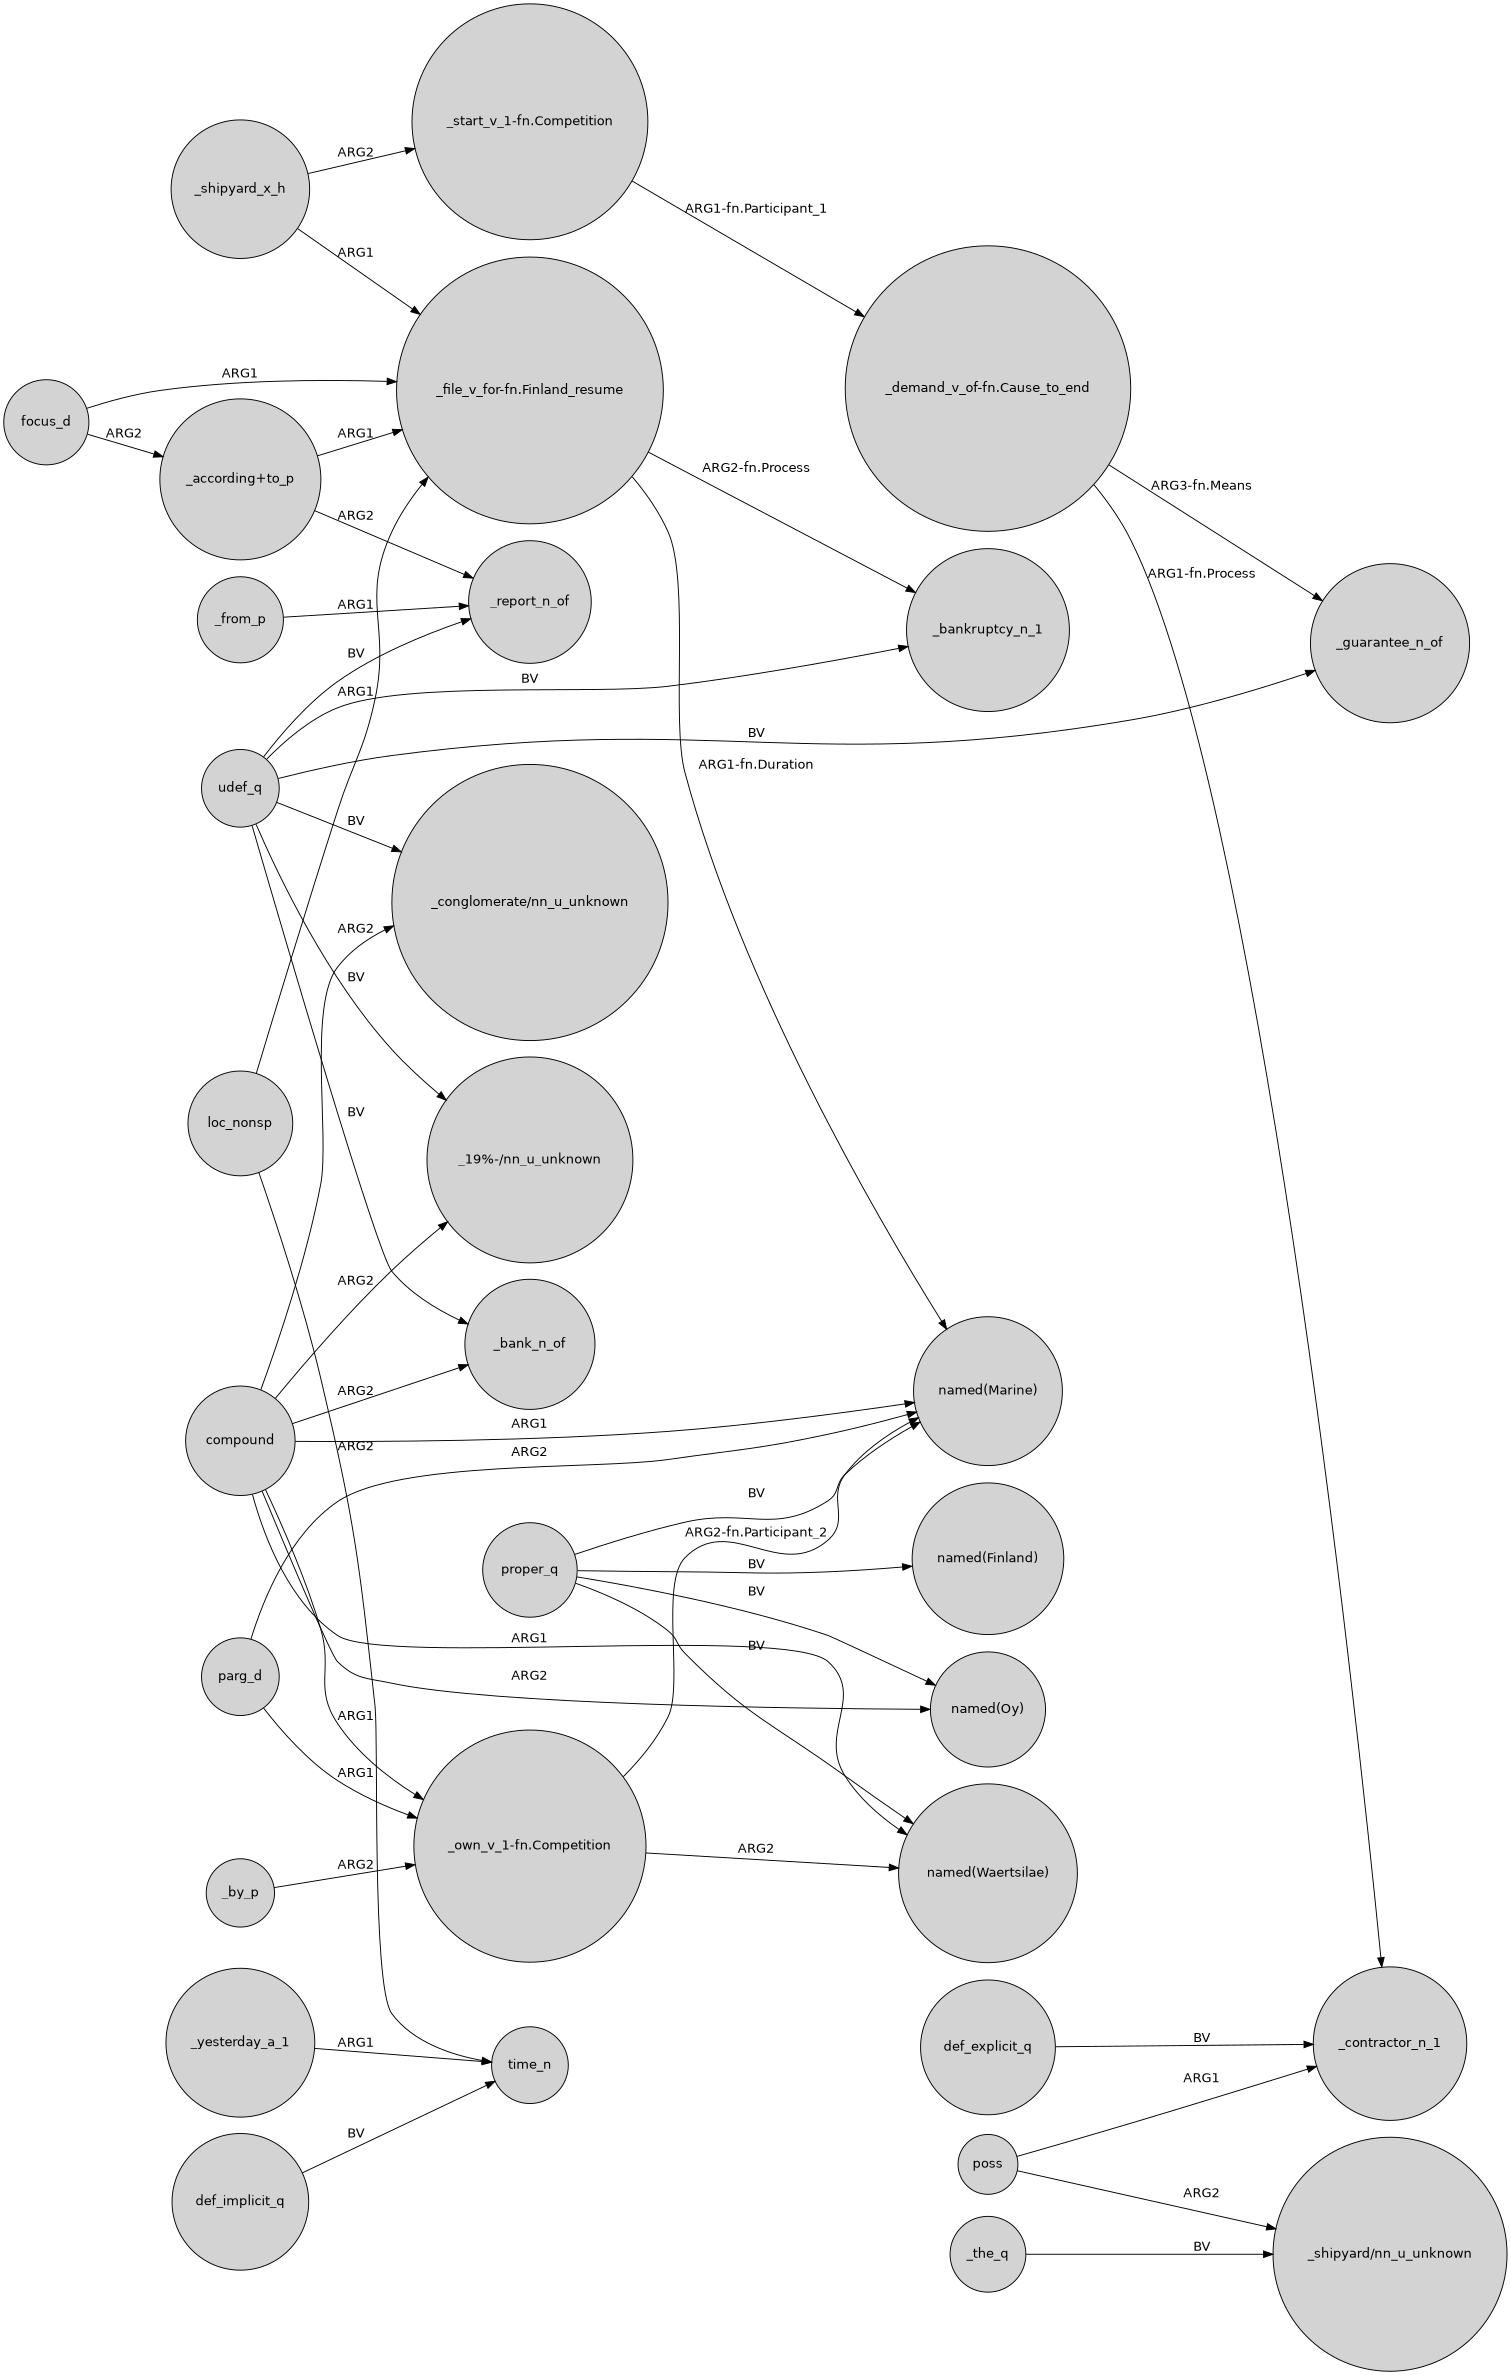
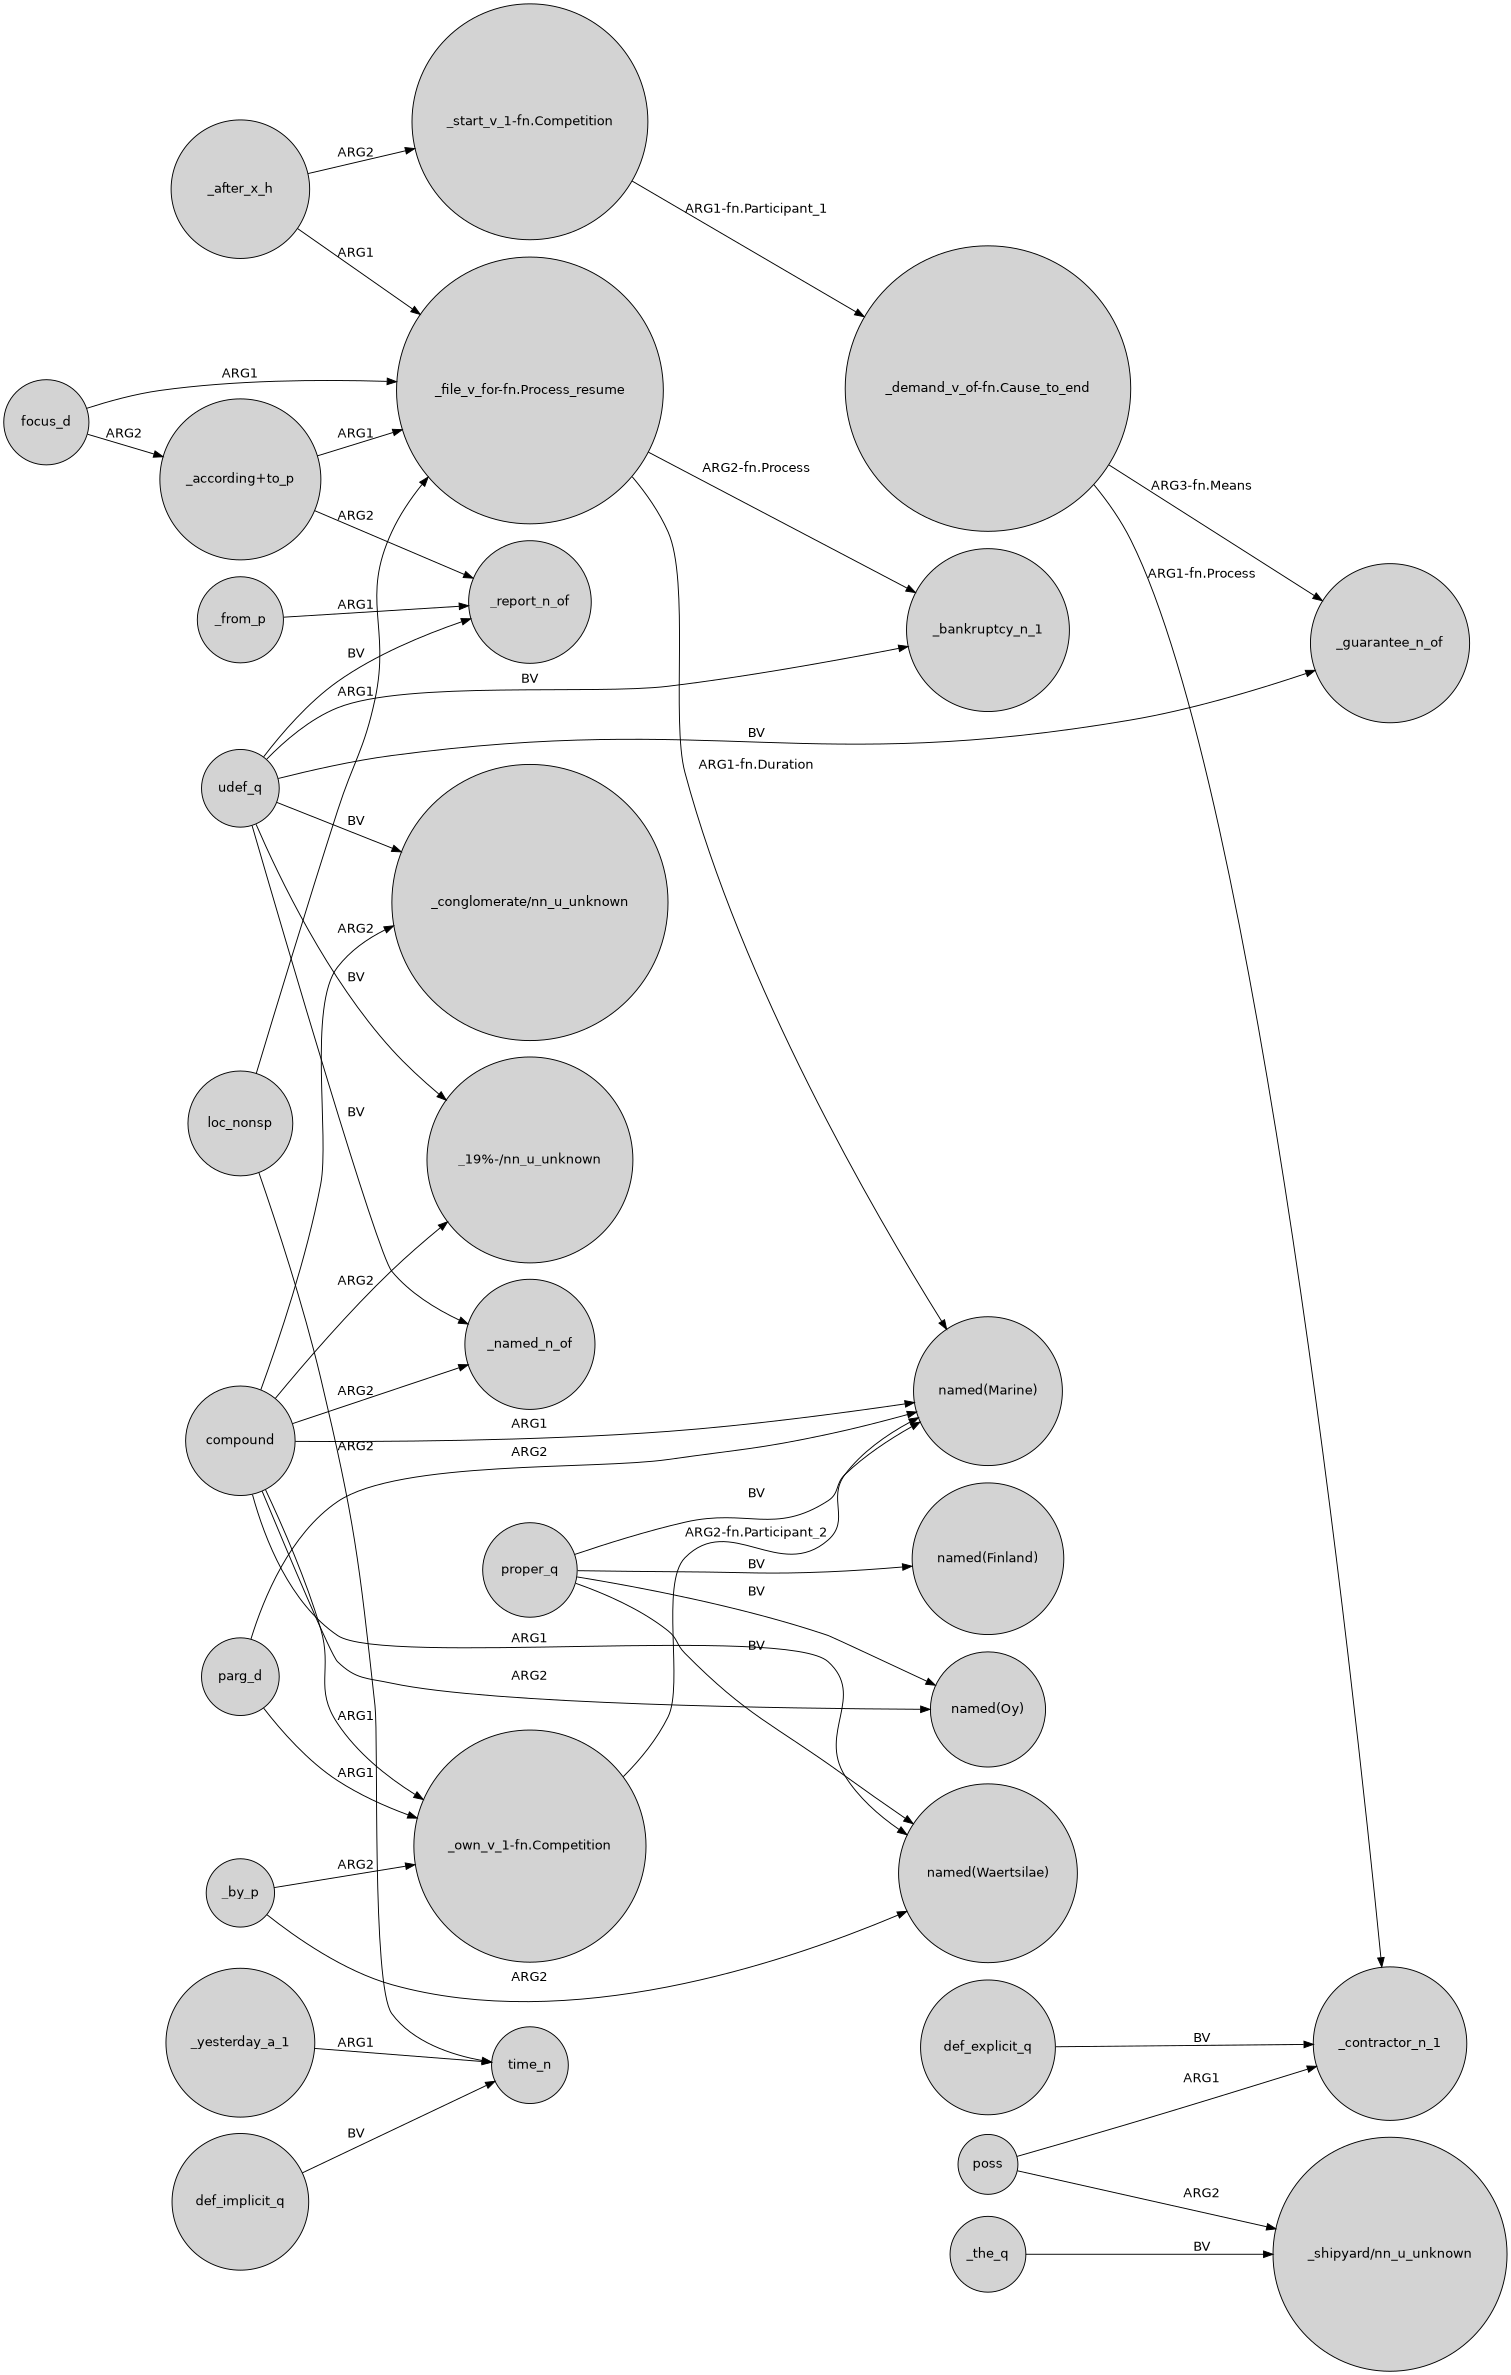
(240, 189) -> (240, 189)
(530, 390) -> (530, 390)
(530, 1344) -> (530, 1344)
(768, 1860) -> (578, 1999)
